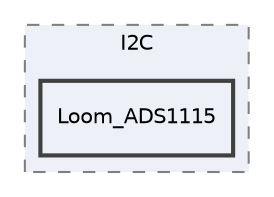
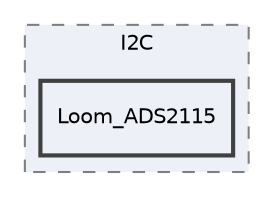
(137, 118) -> (137, 118)
